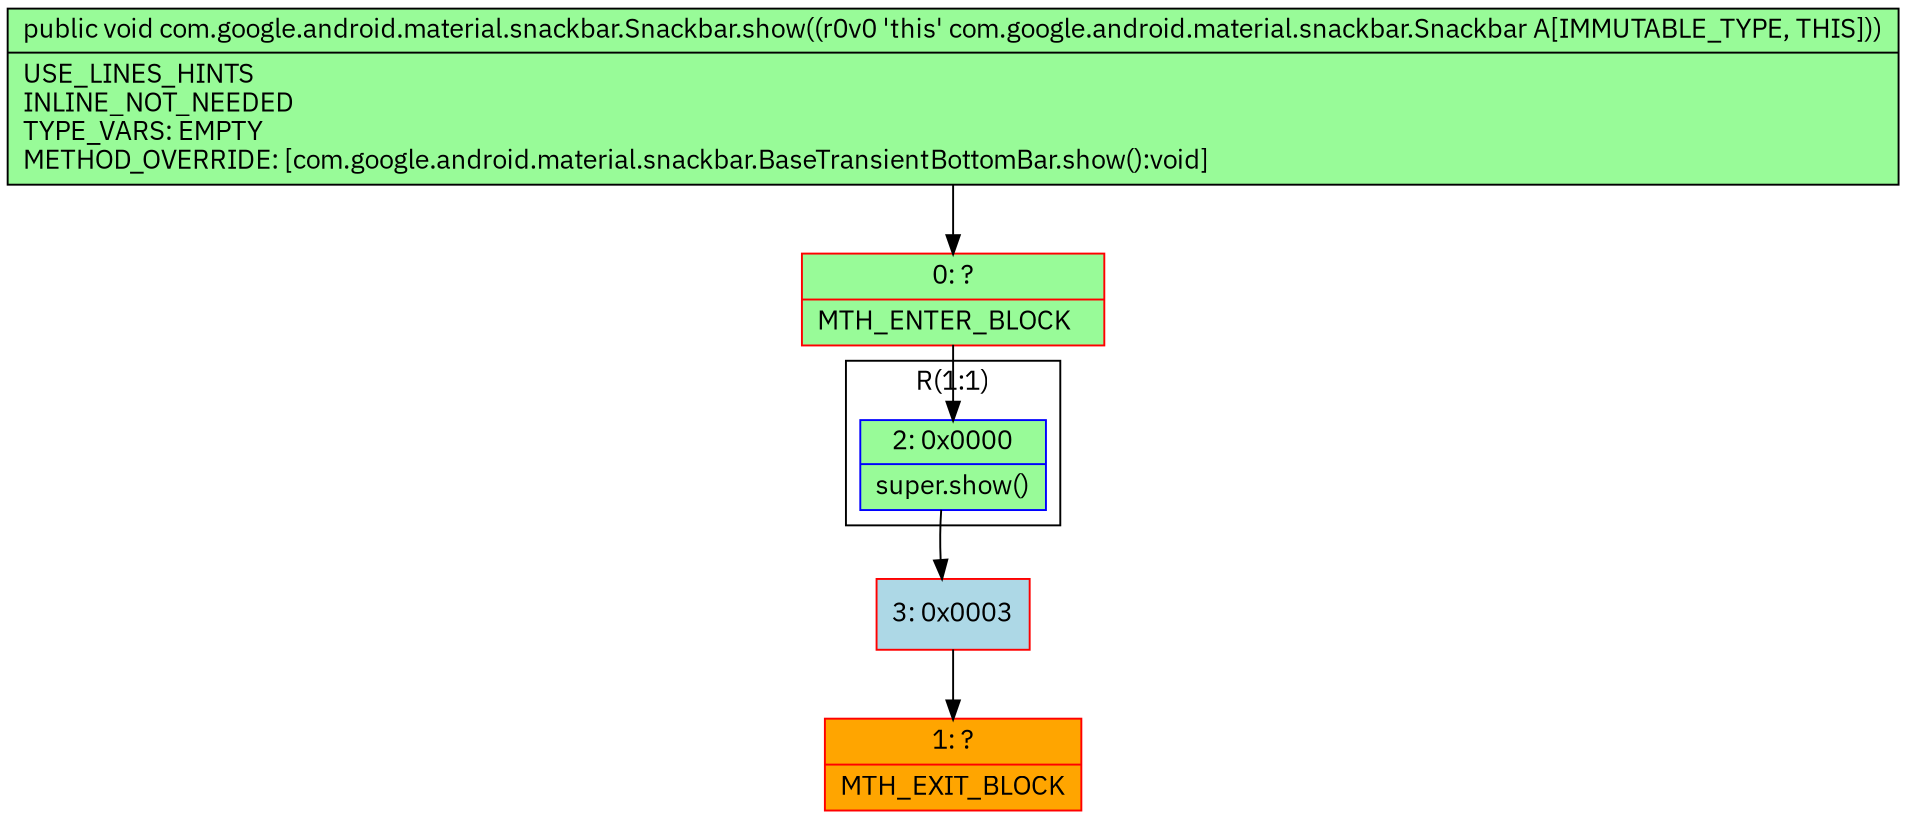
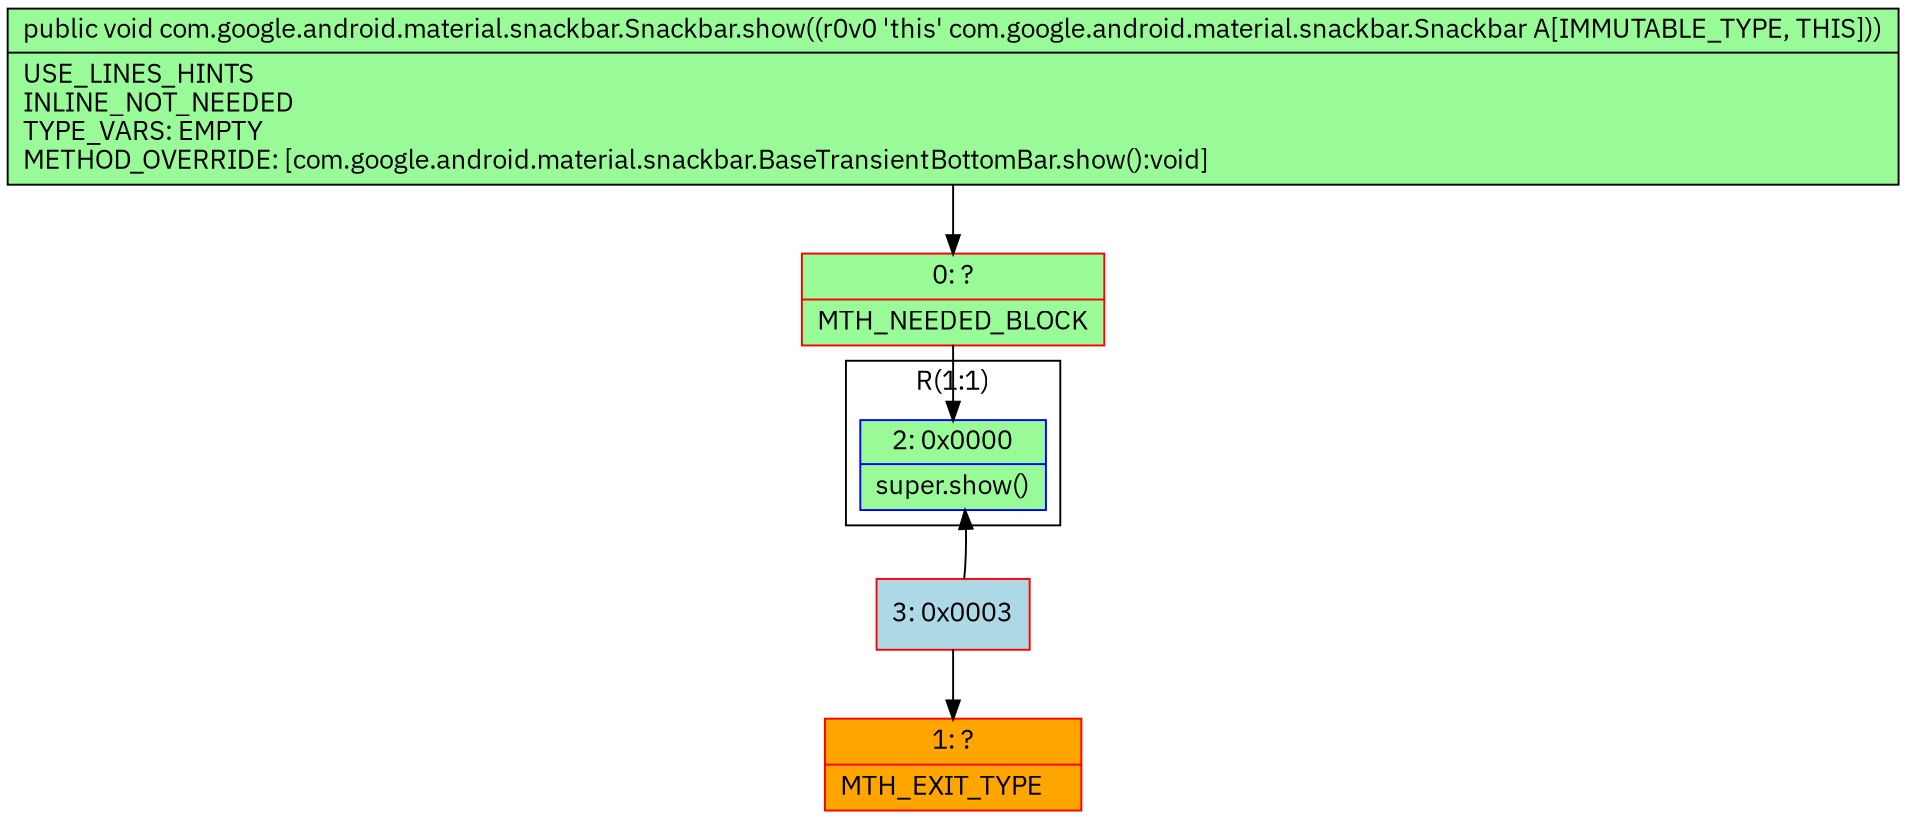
(945, 322) -> (953, 322)
(940, 537) -> (966, 554)
(953, 787) -> (942, 787)
